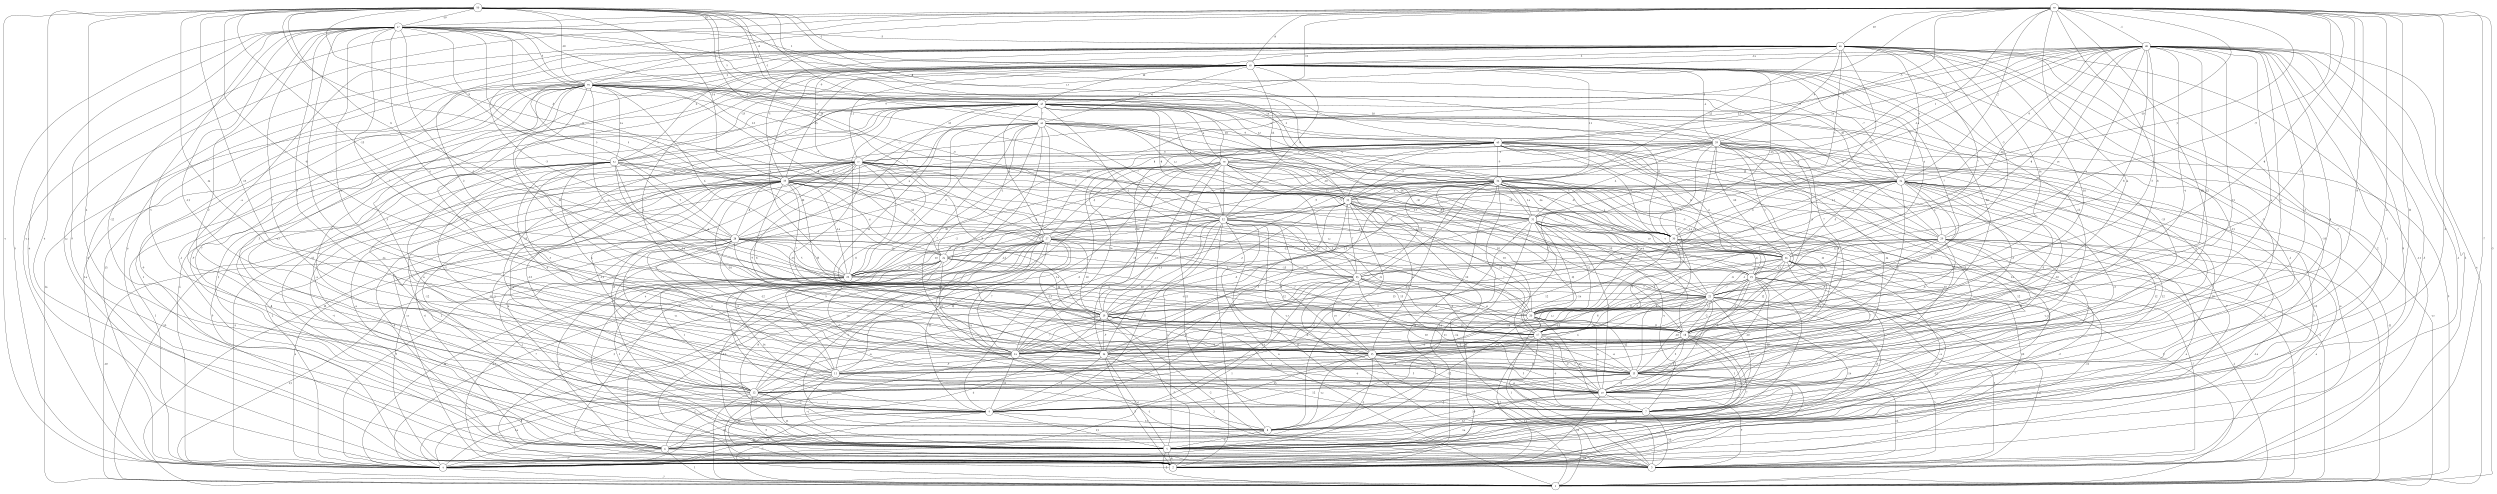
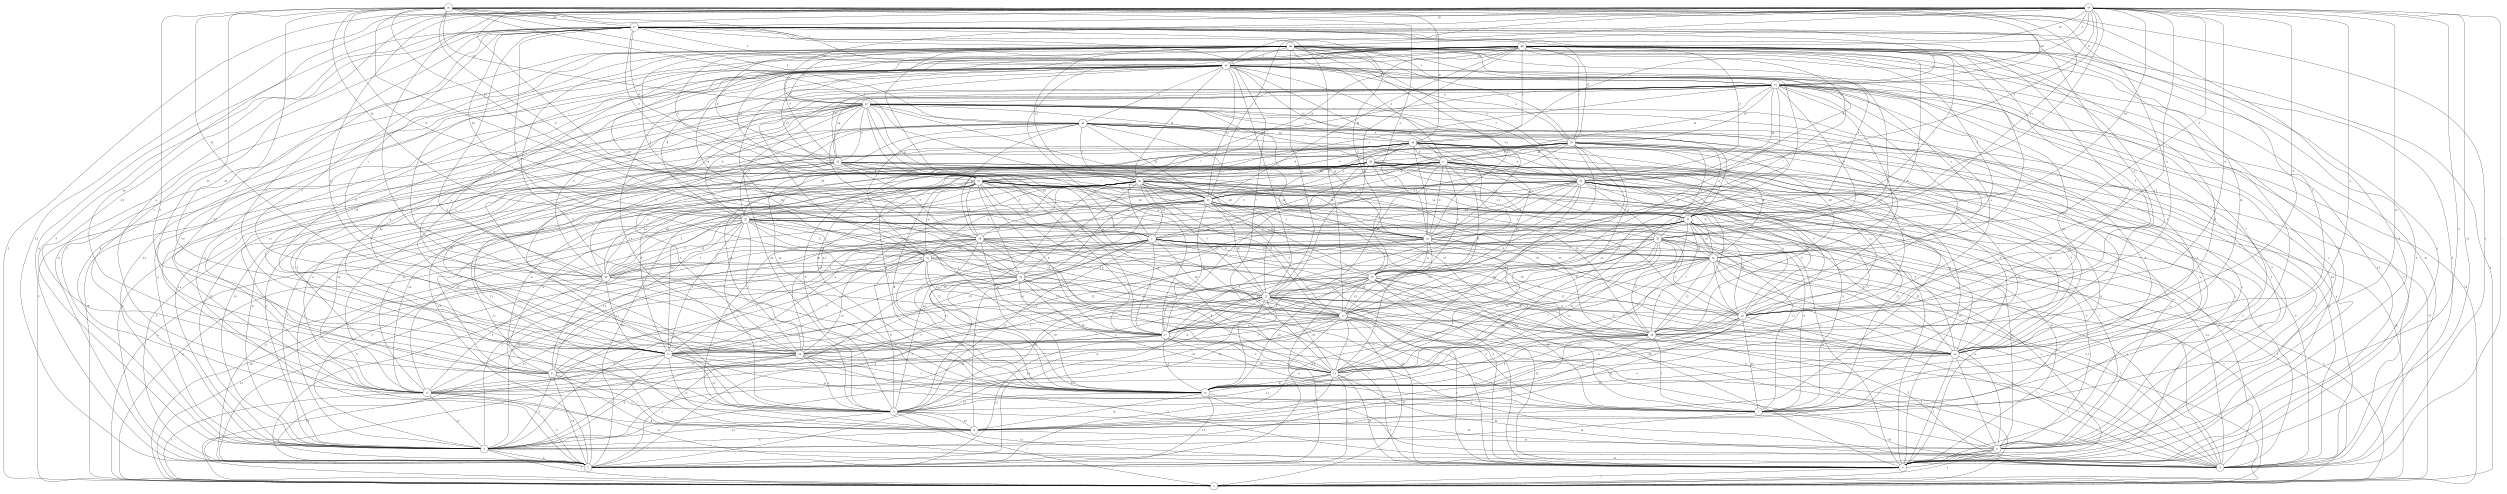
(811, 87) -> none
(885, 128) -> (408, 213)
(1471, 417) -> (1048, 395)
